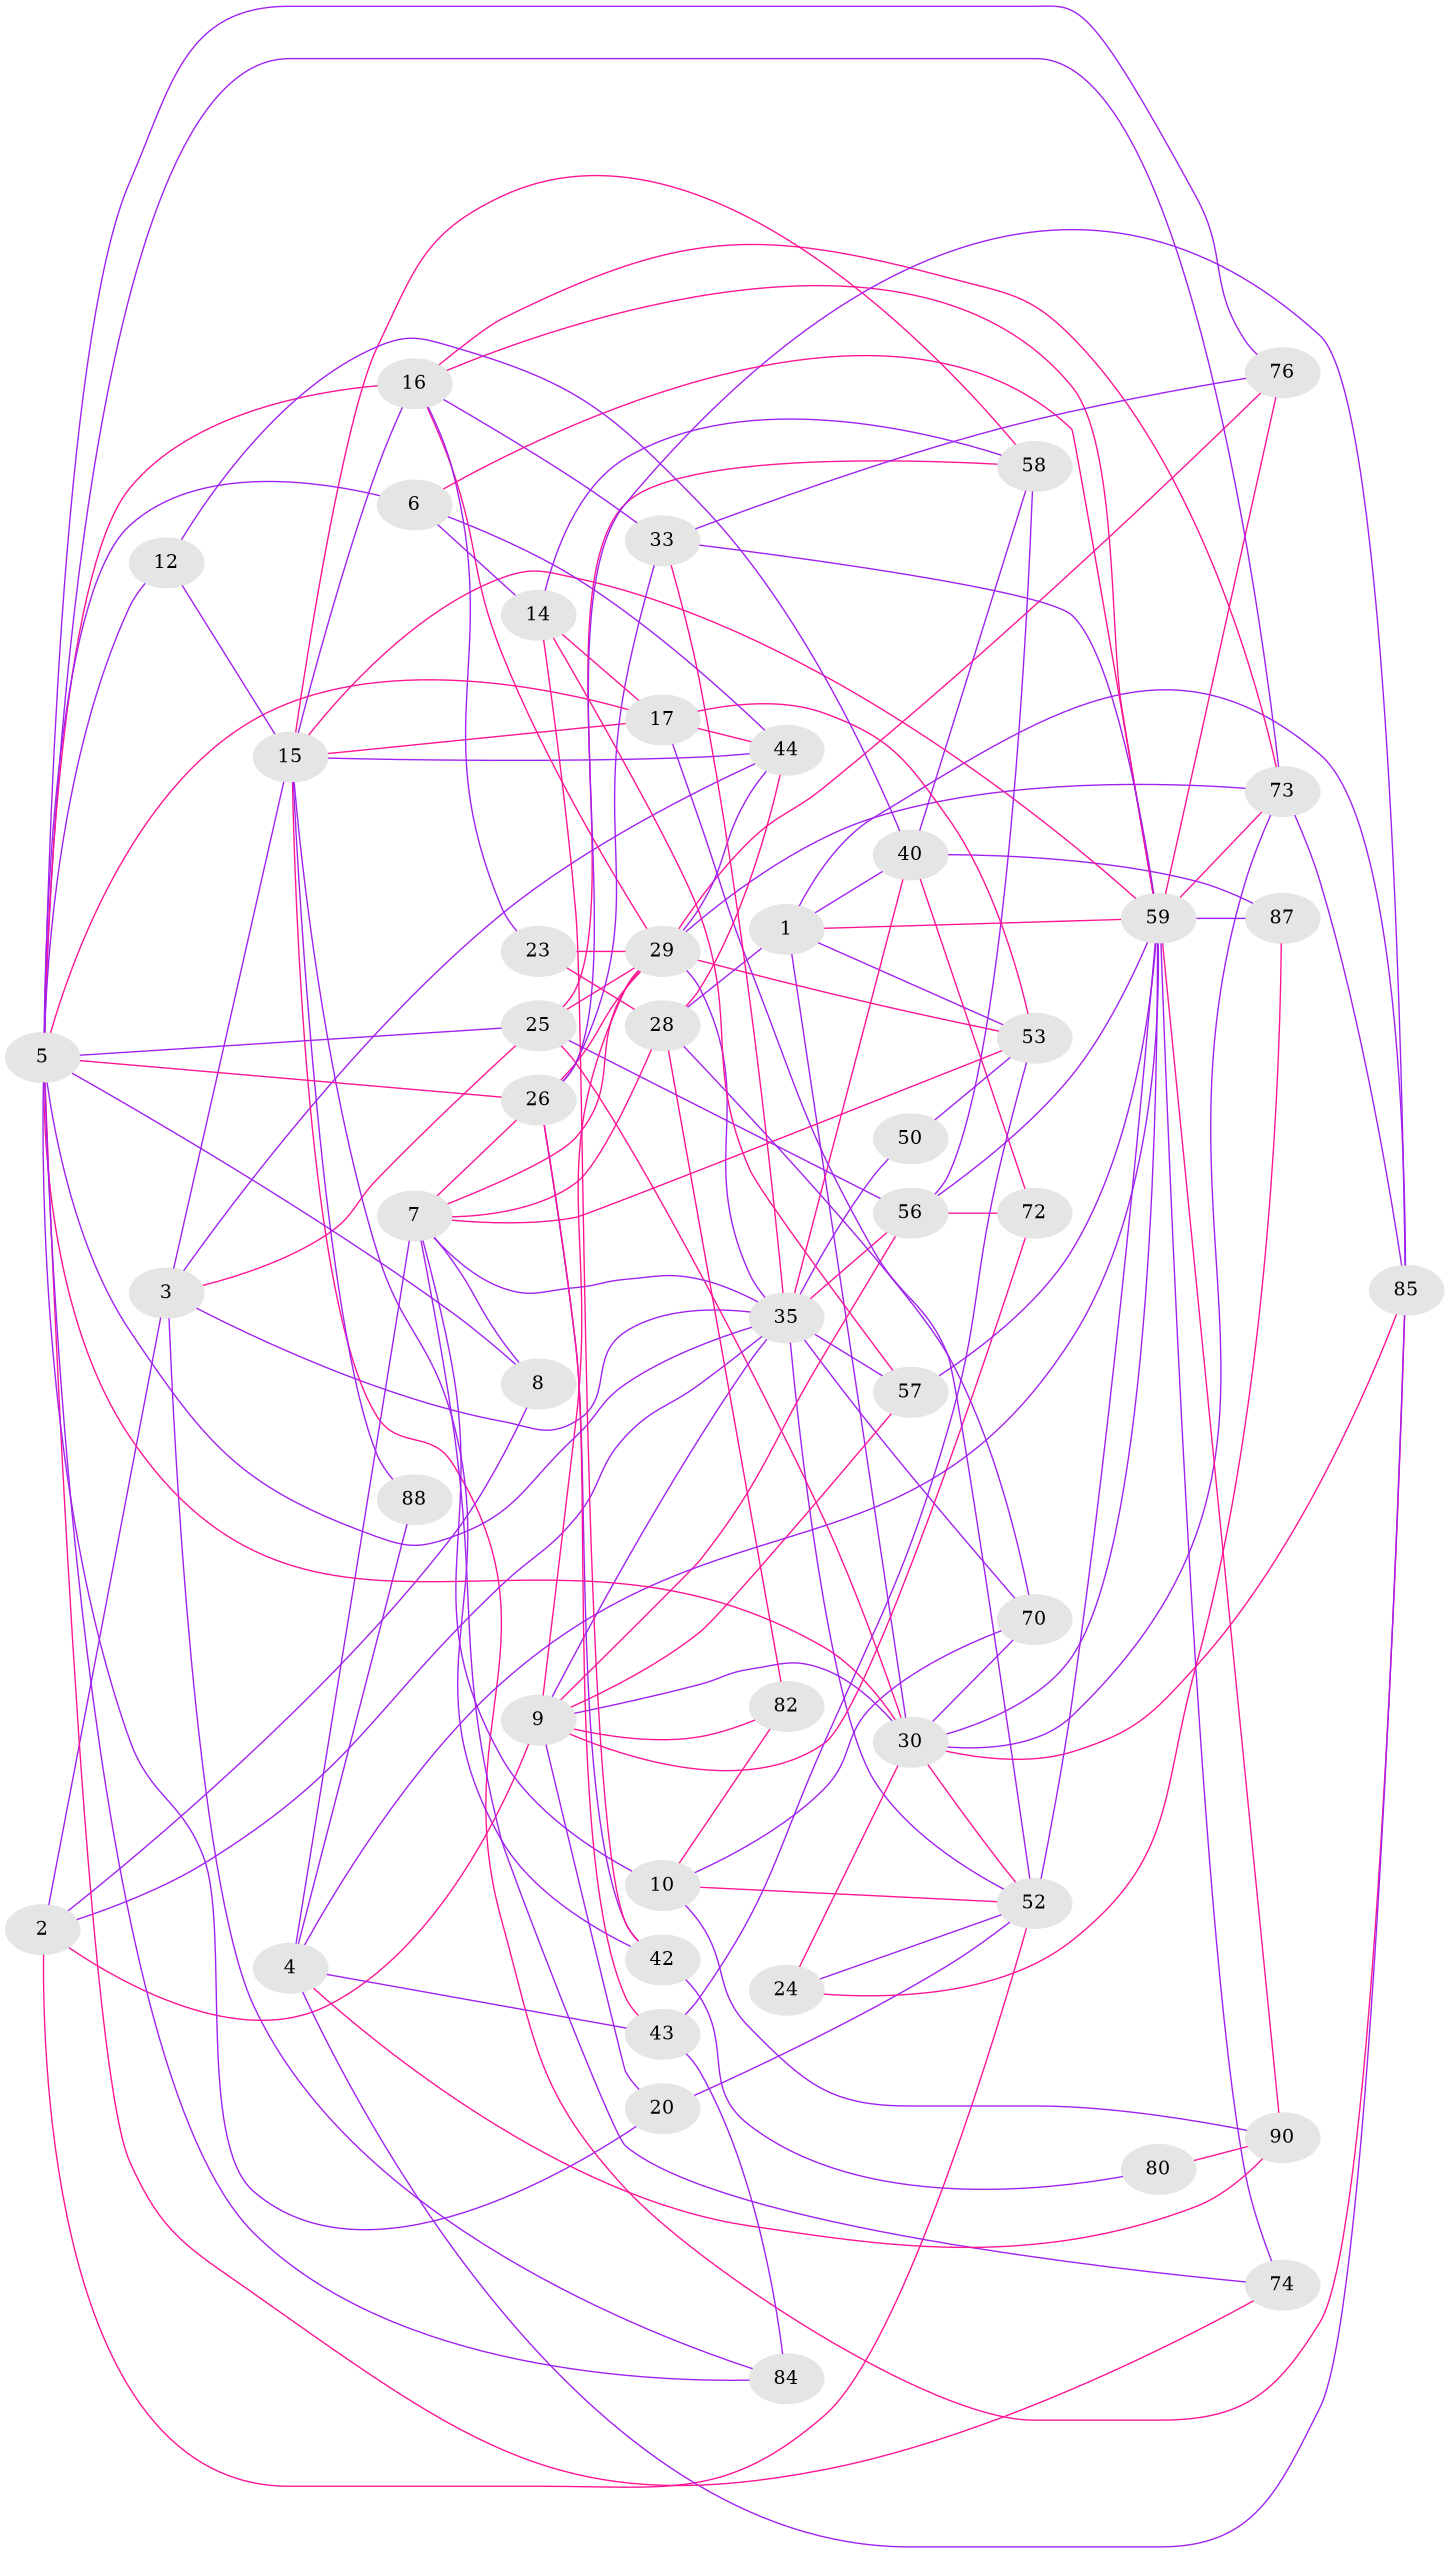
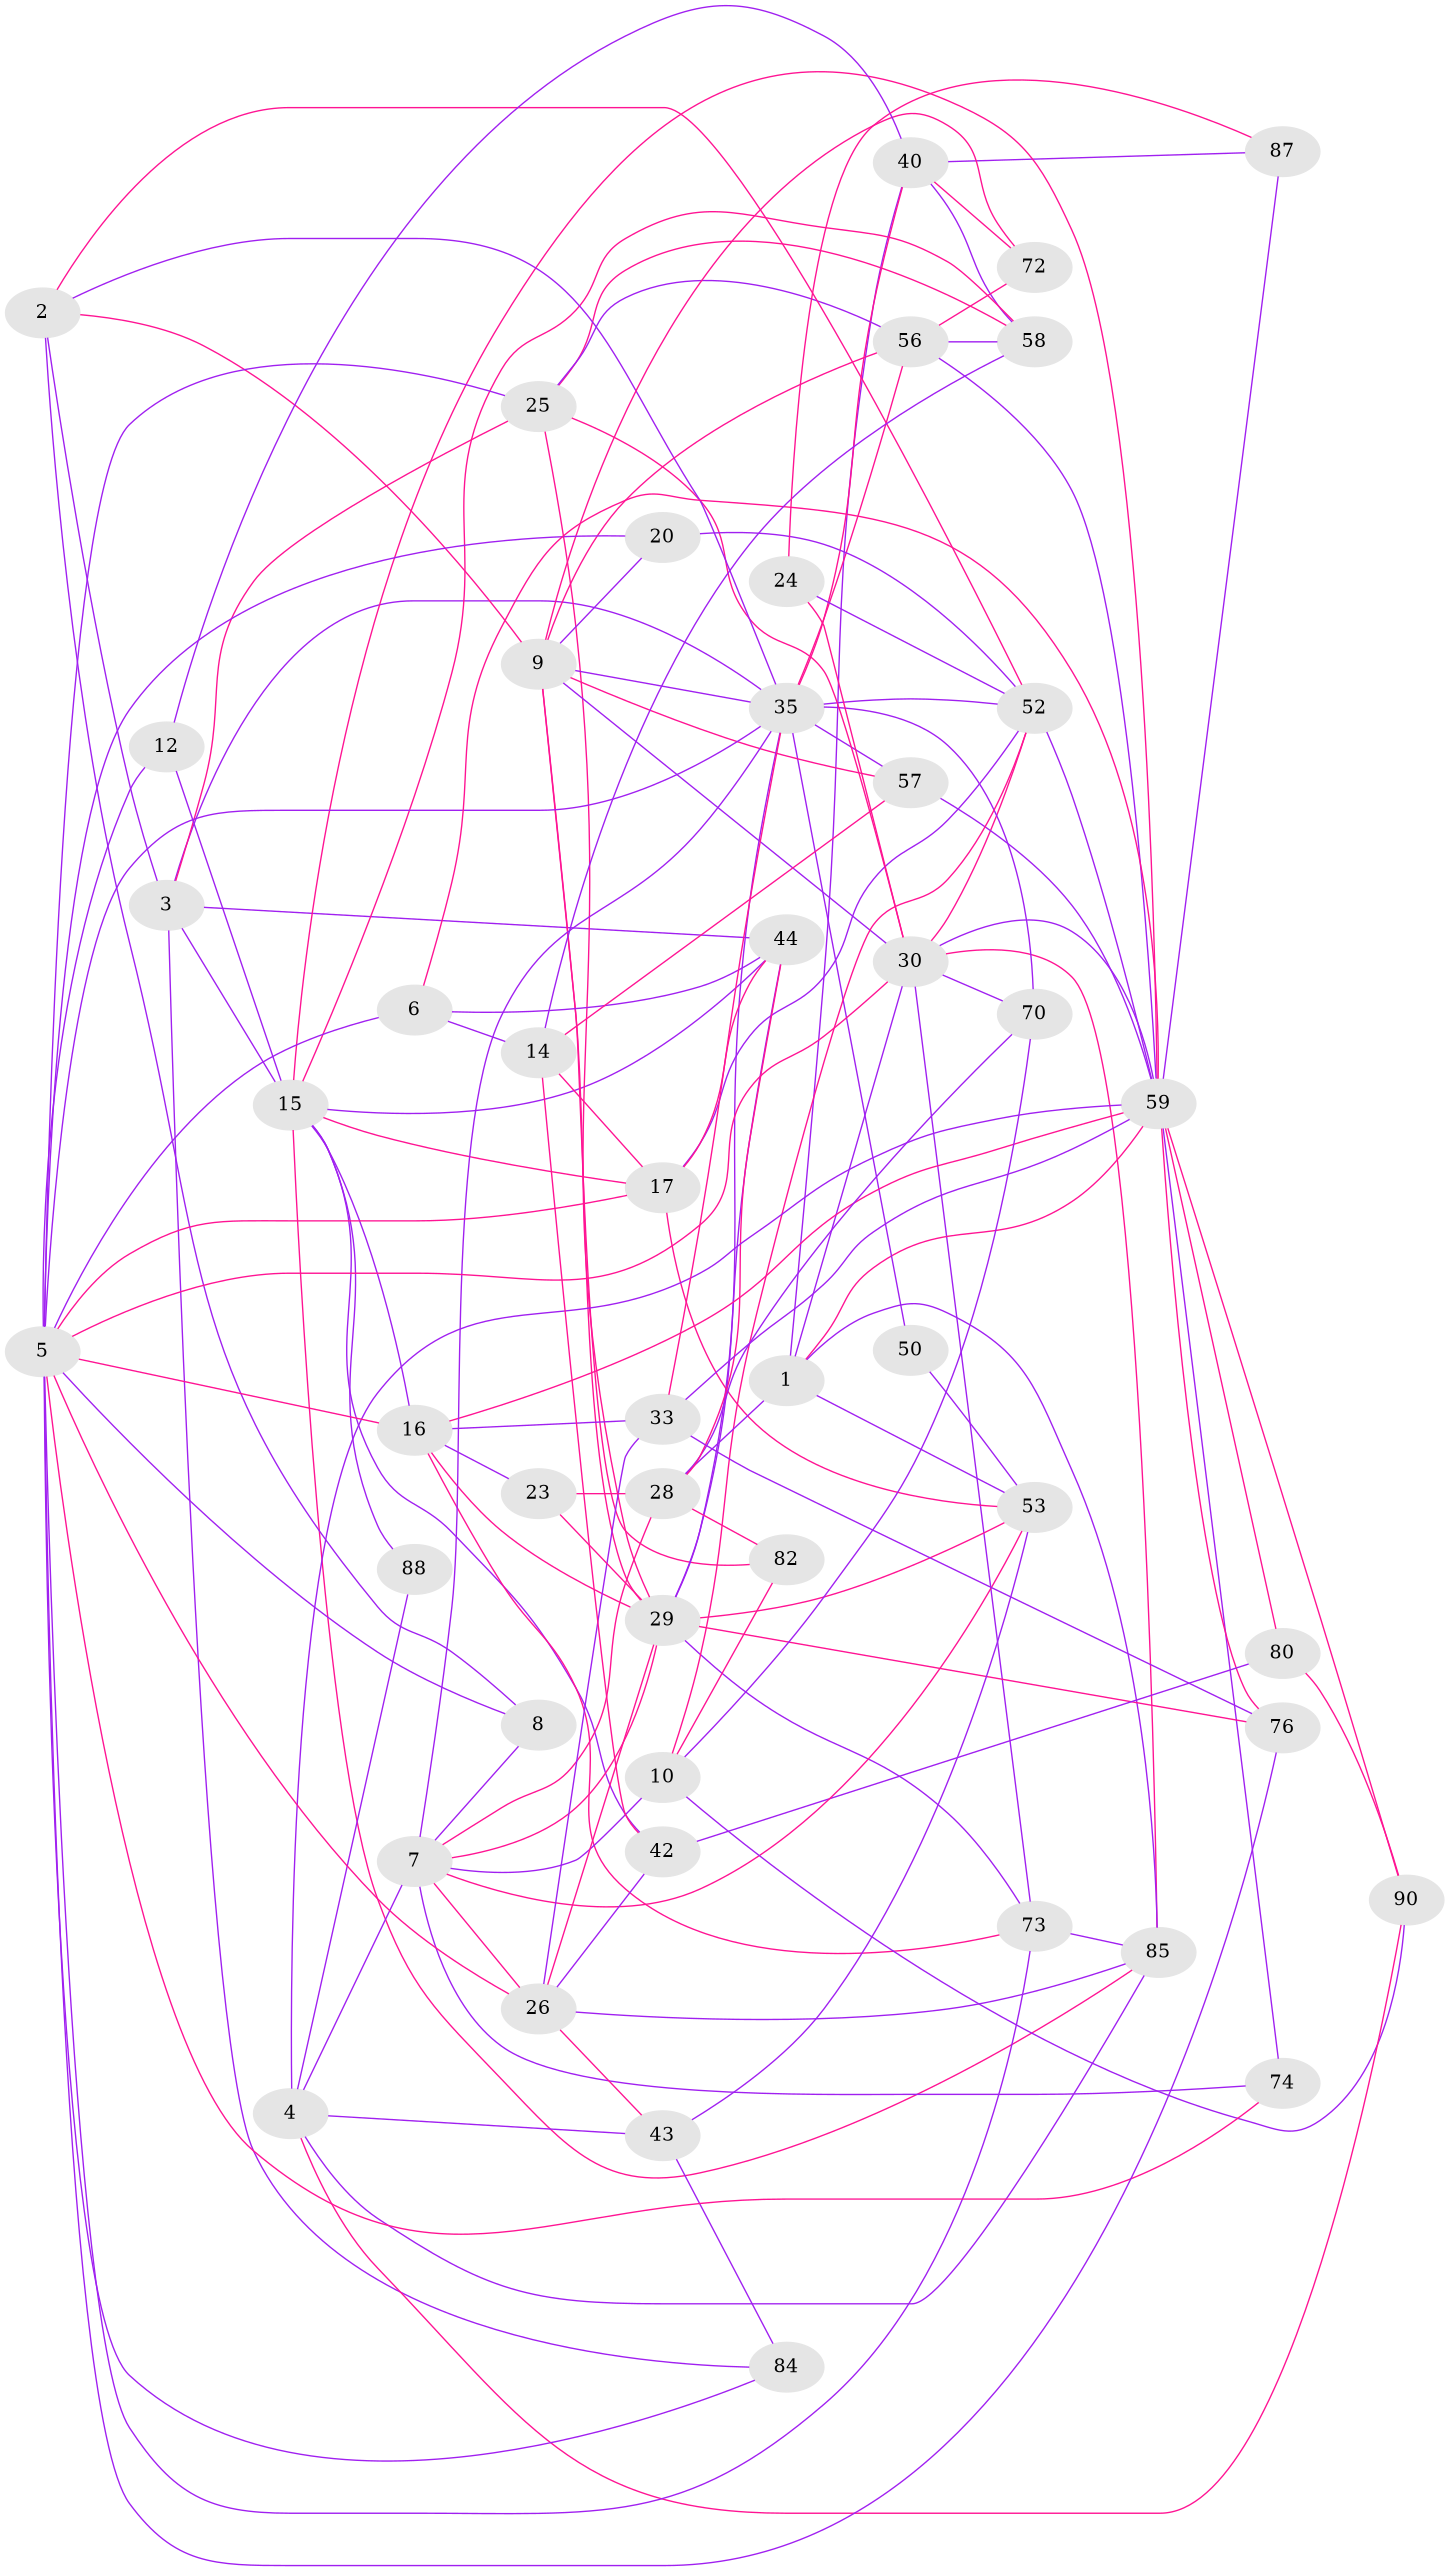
(1221, 855) -> (1221, 1379)
